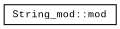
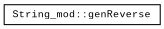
(60, 15) -> (82, 15)
